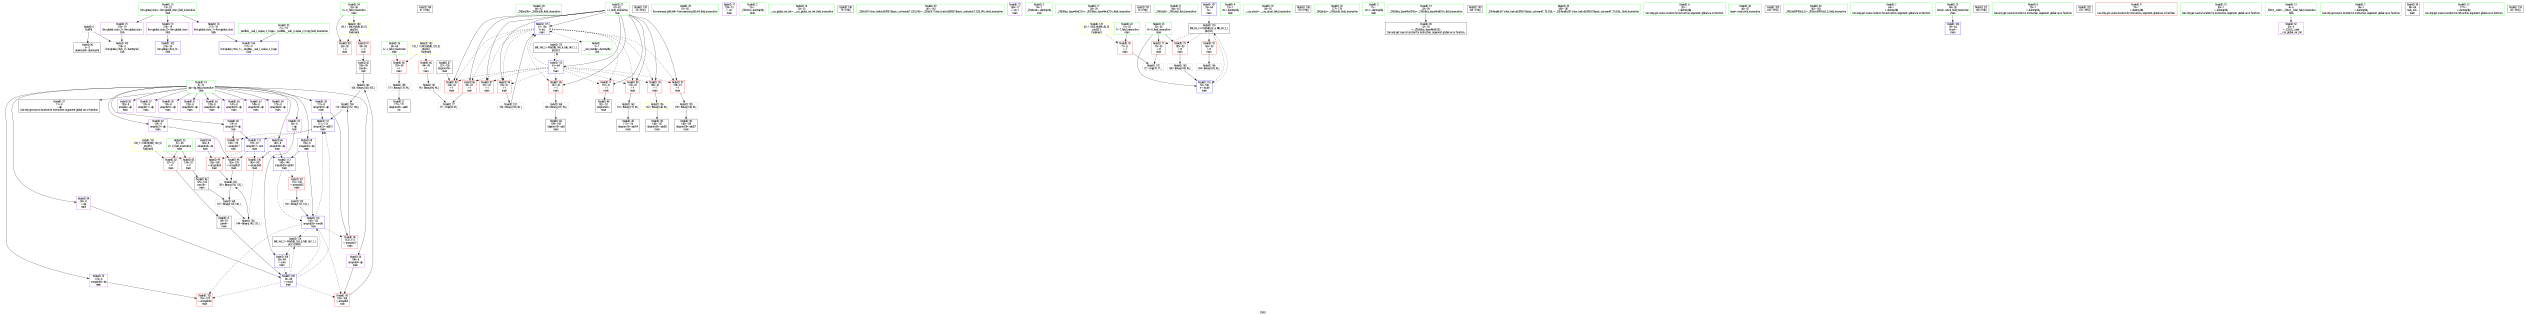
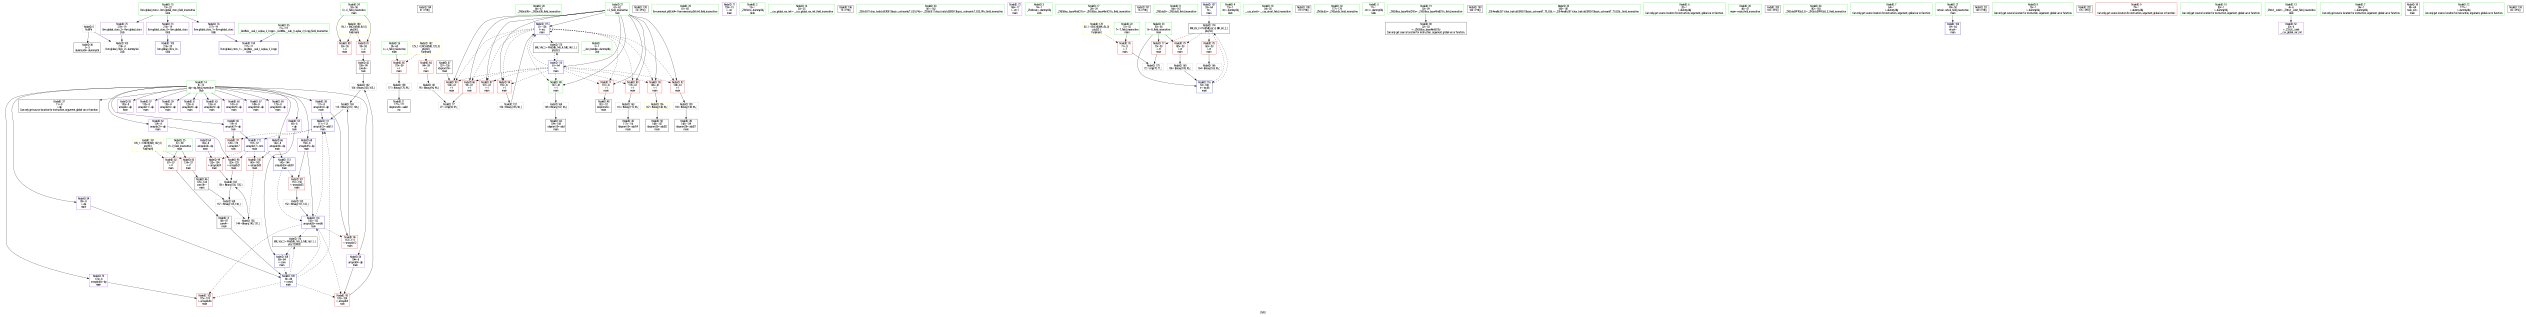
(354, 18) -> (371, 27)
(565, 36) -> (549, 38)
(556, 87) -> (556, 87)
(296, 154) -> (302, 163)
